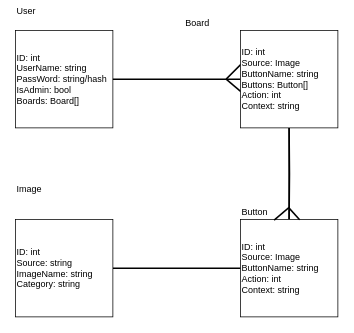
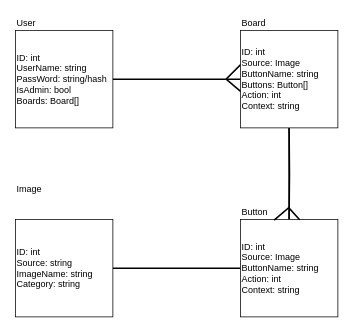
(30, 12) -> (30, 23)
(203, 23) -> (259, 23)
